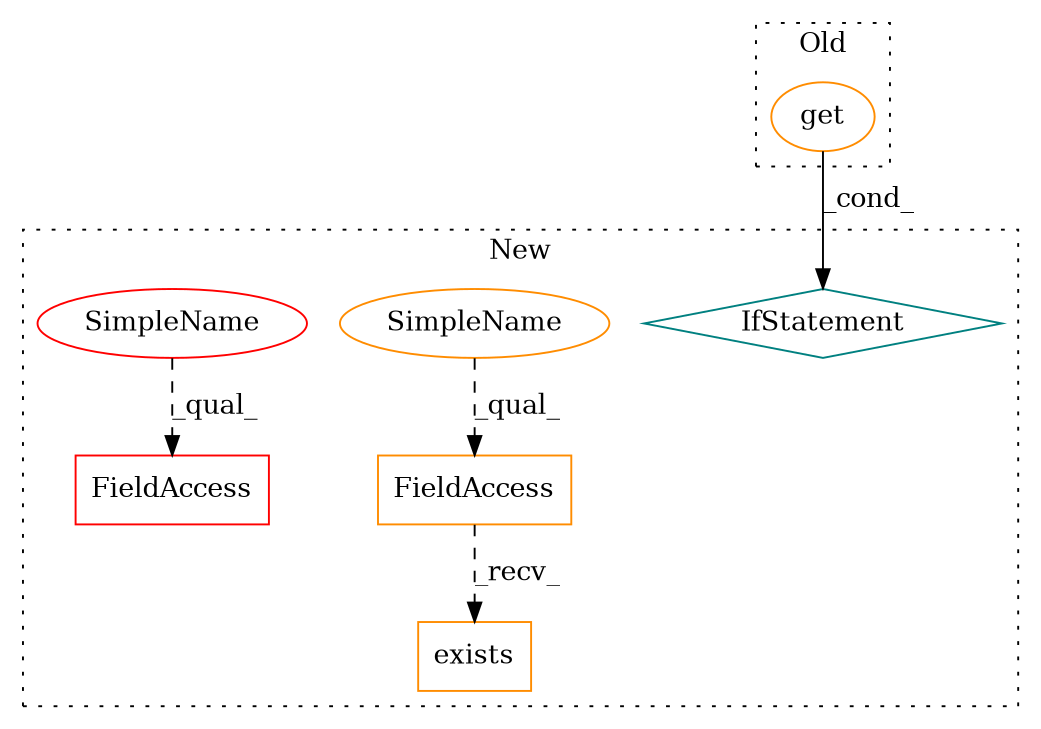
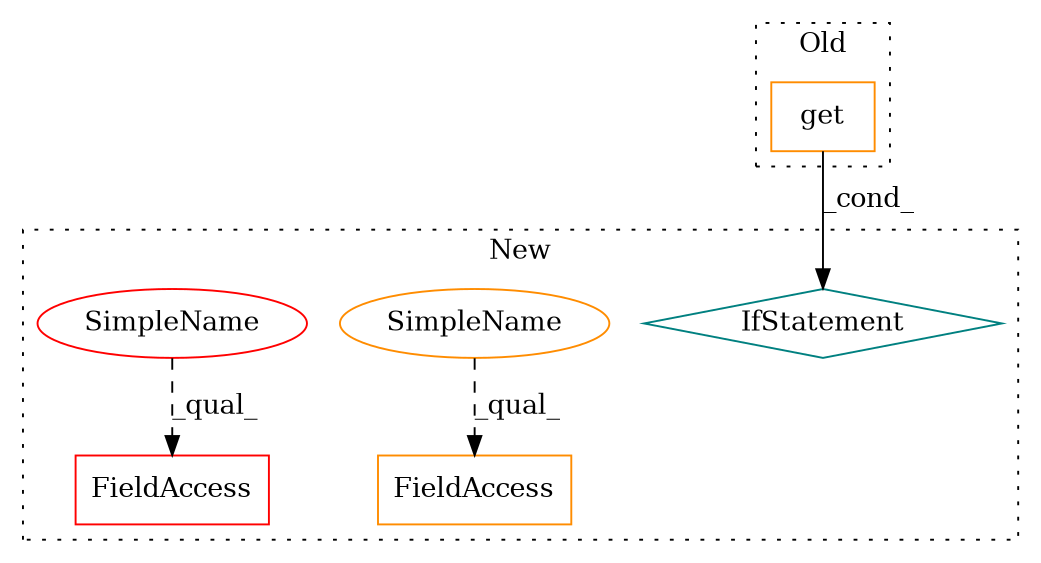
(823, 117) -> (823, 117)
(475, 656) -> none
